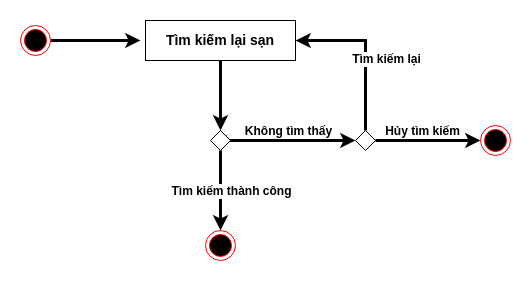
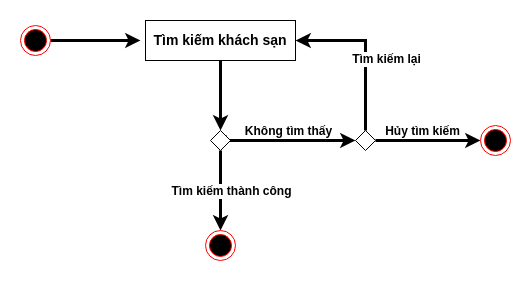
(221, 41) -> (221, 41)
